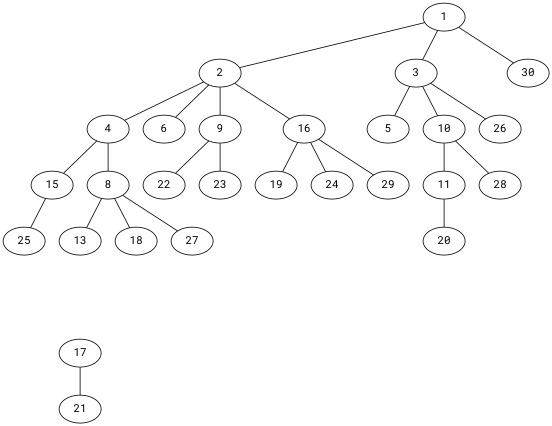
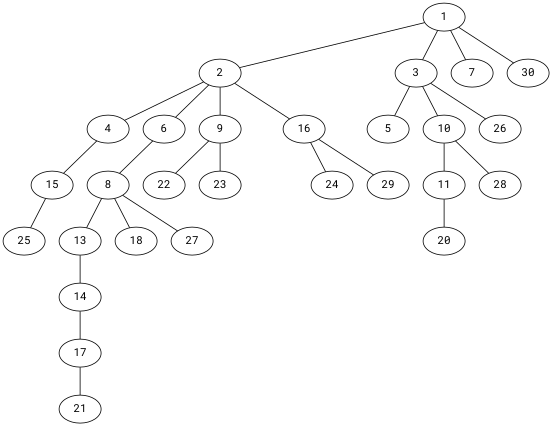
none -> (472, 73)
(108, 157) -> (136, 157)
(276, 185) -> none
none -> (80, 297)
